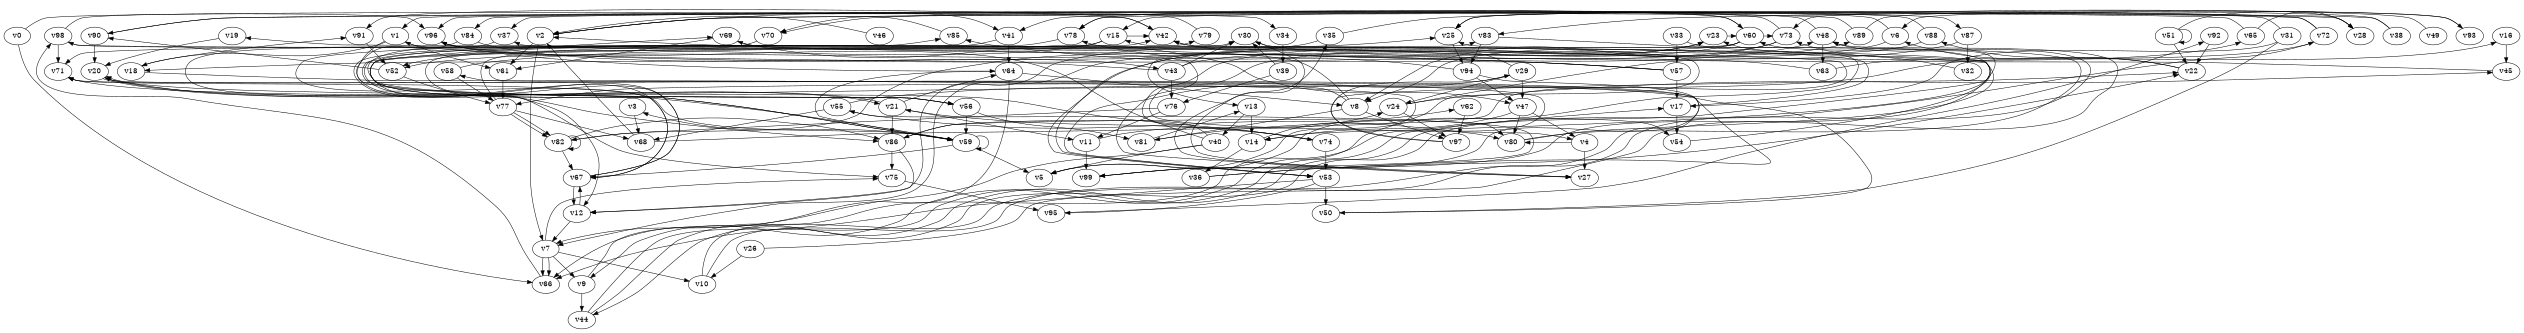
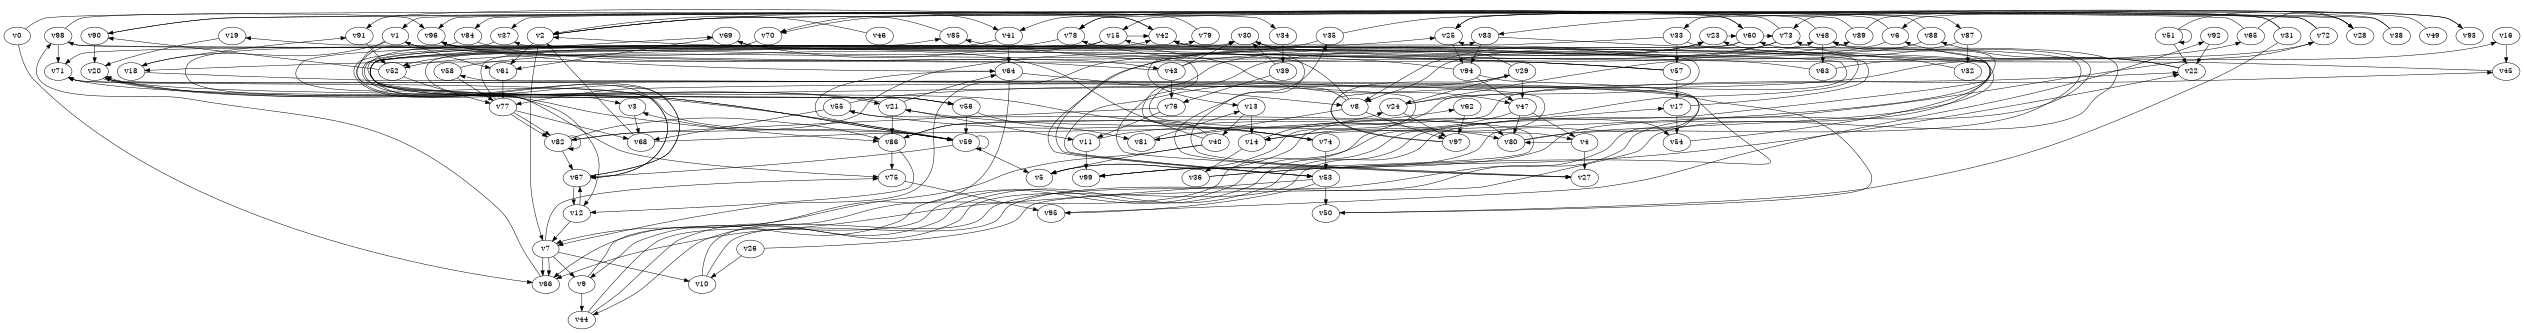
none -> (887, 46)
(1941, 69) -> (1985, 11)
(925, 107) -> none
